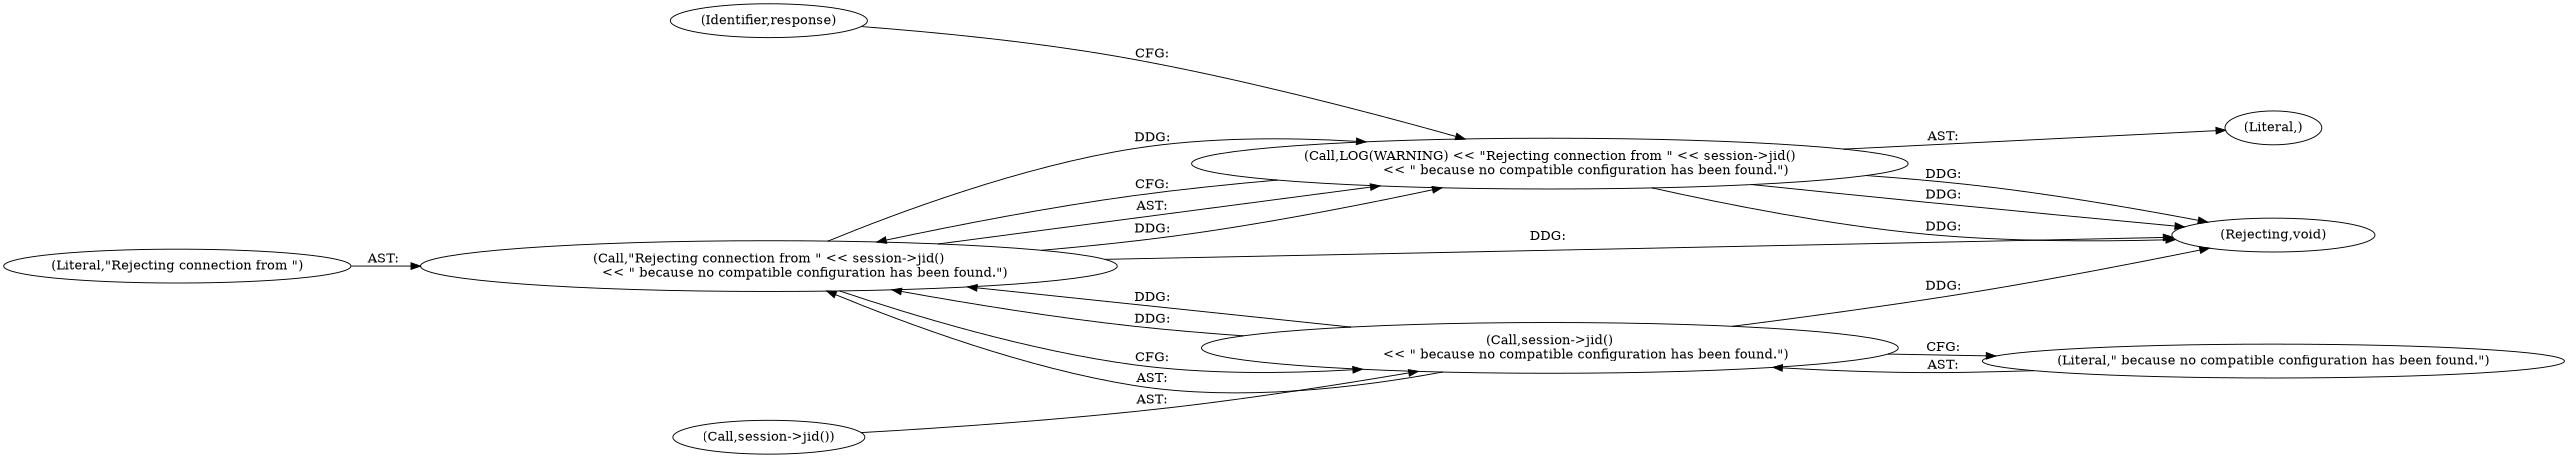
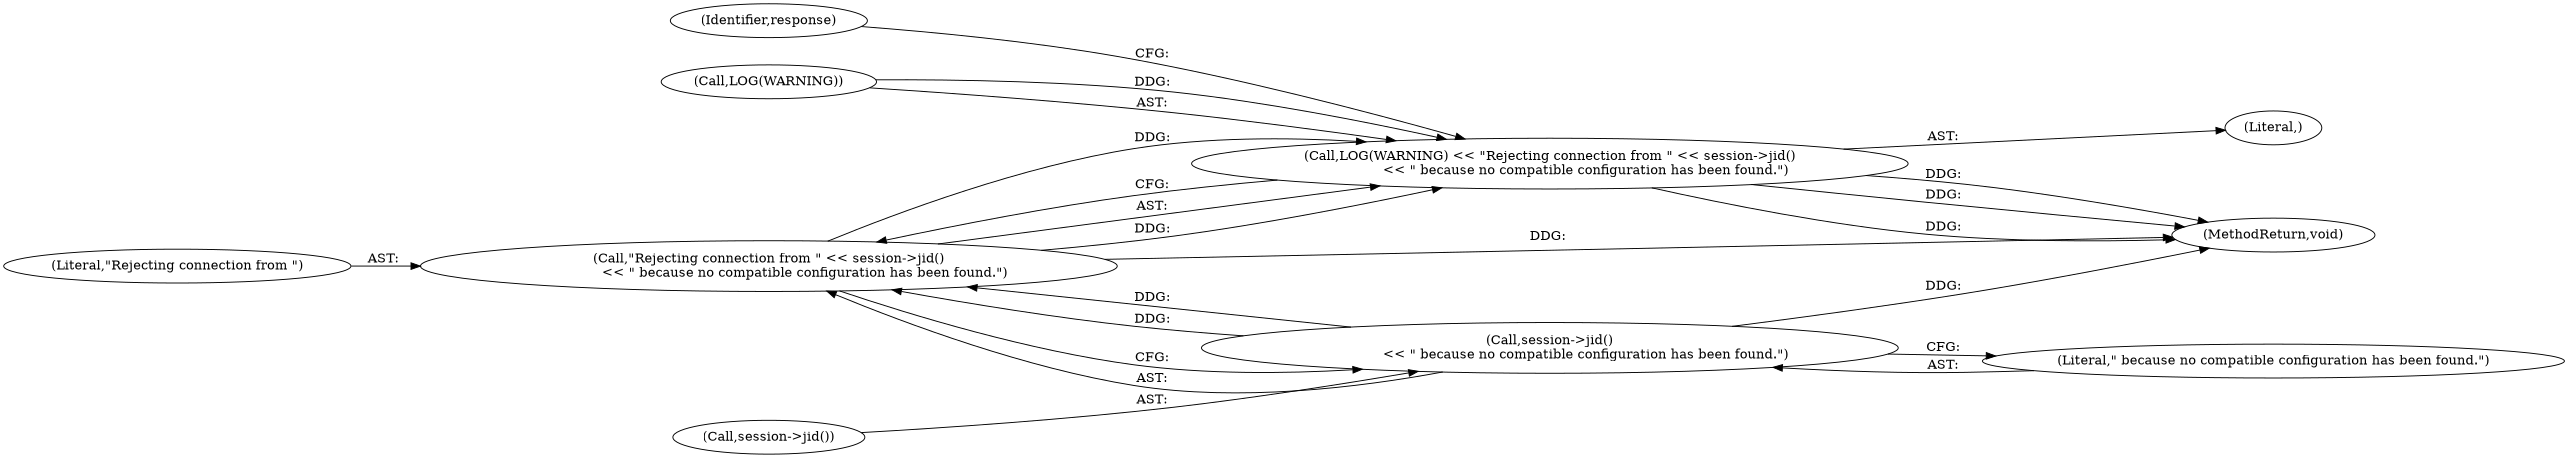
none -> (769, 82)
(2273, 235) -> (2273, 235)
